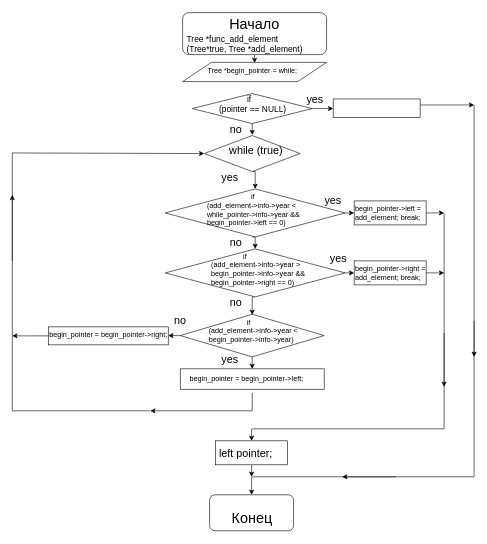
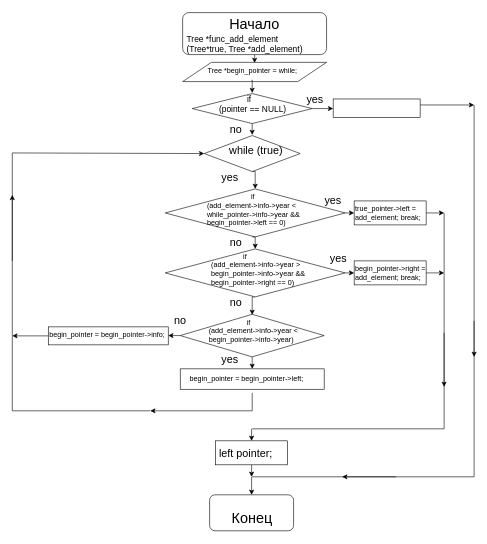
none -> (252, 87)
(394, 214) -> (393, 214)
(117, 335) -> (115, 335)
